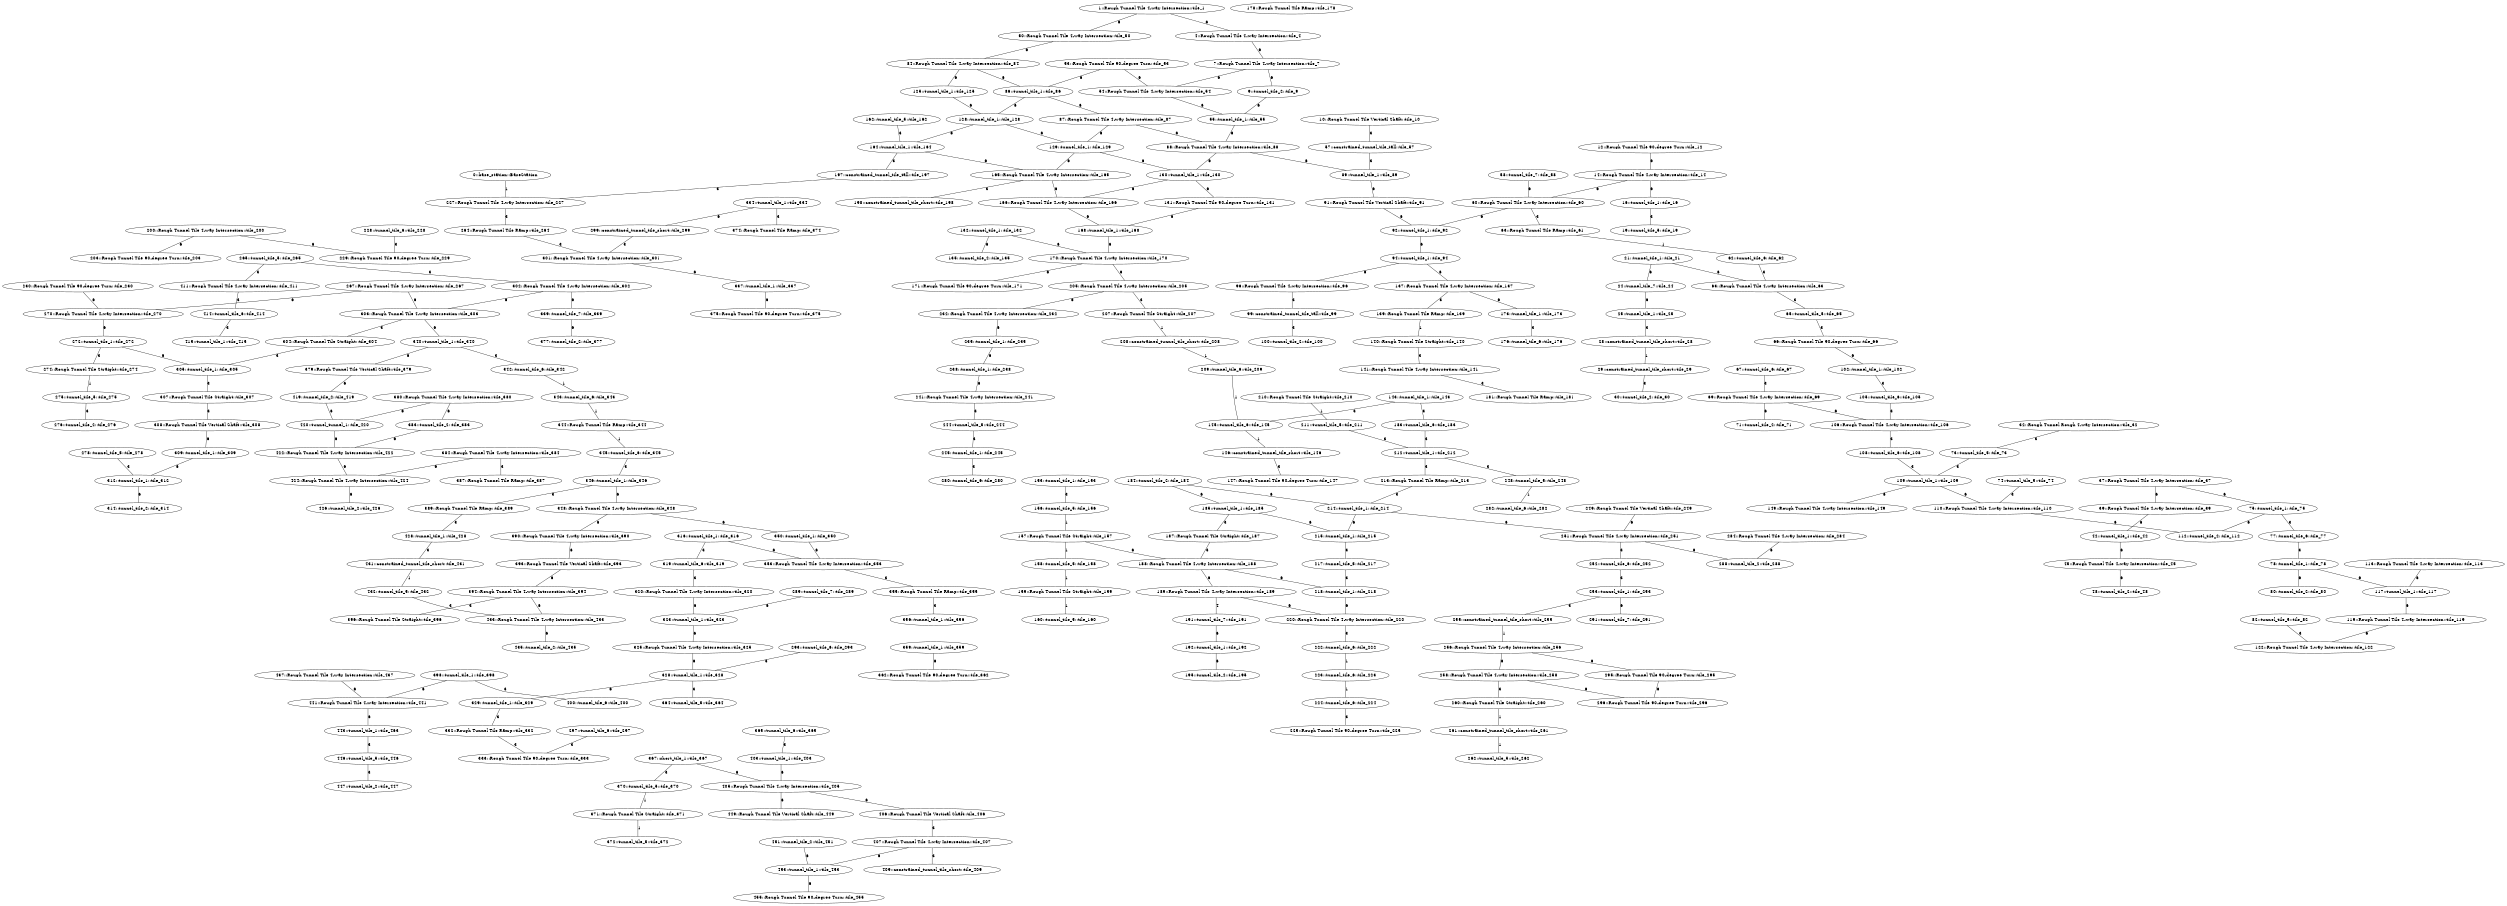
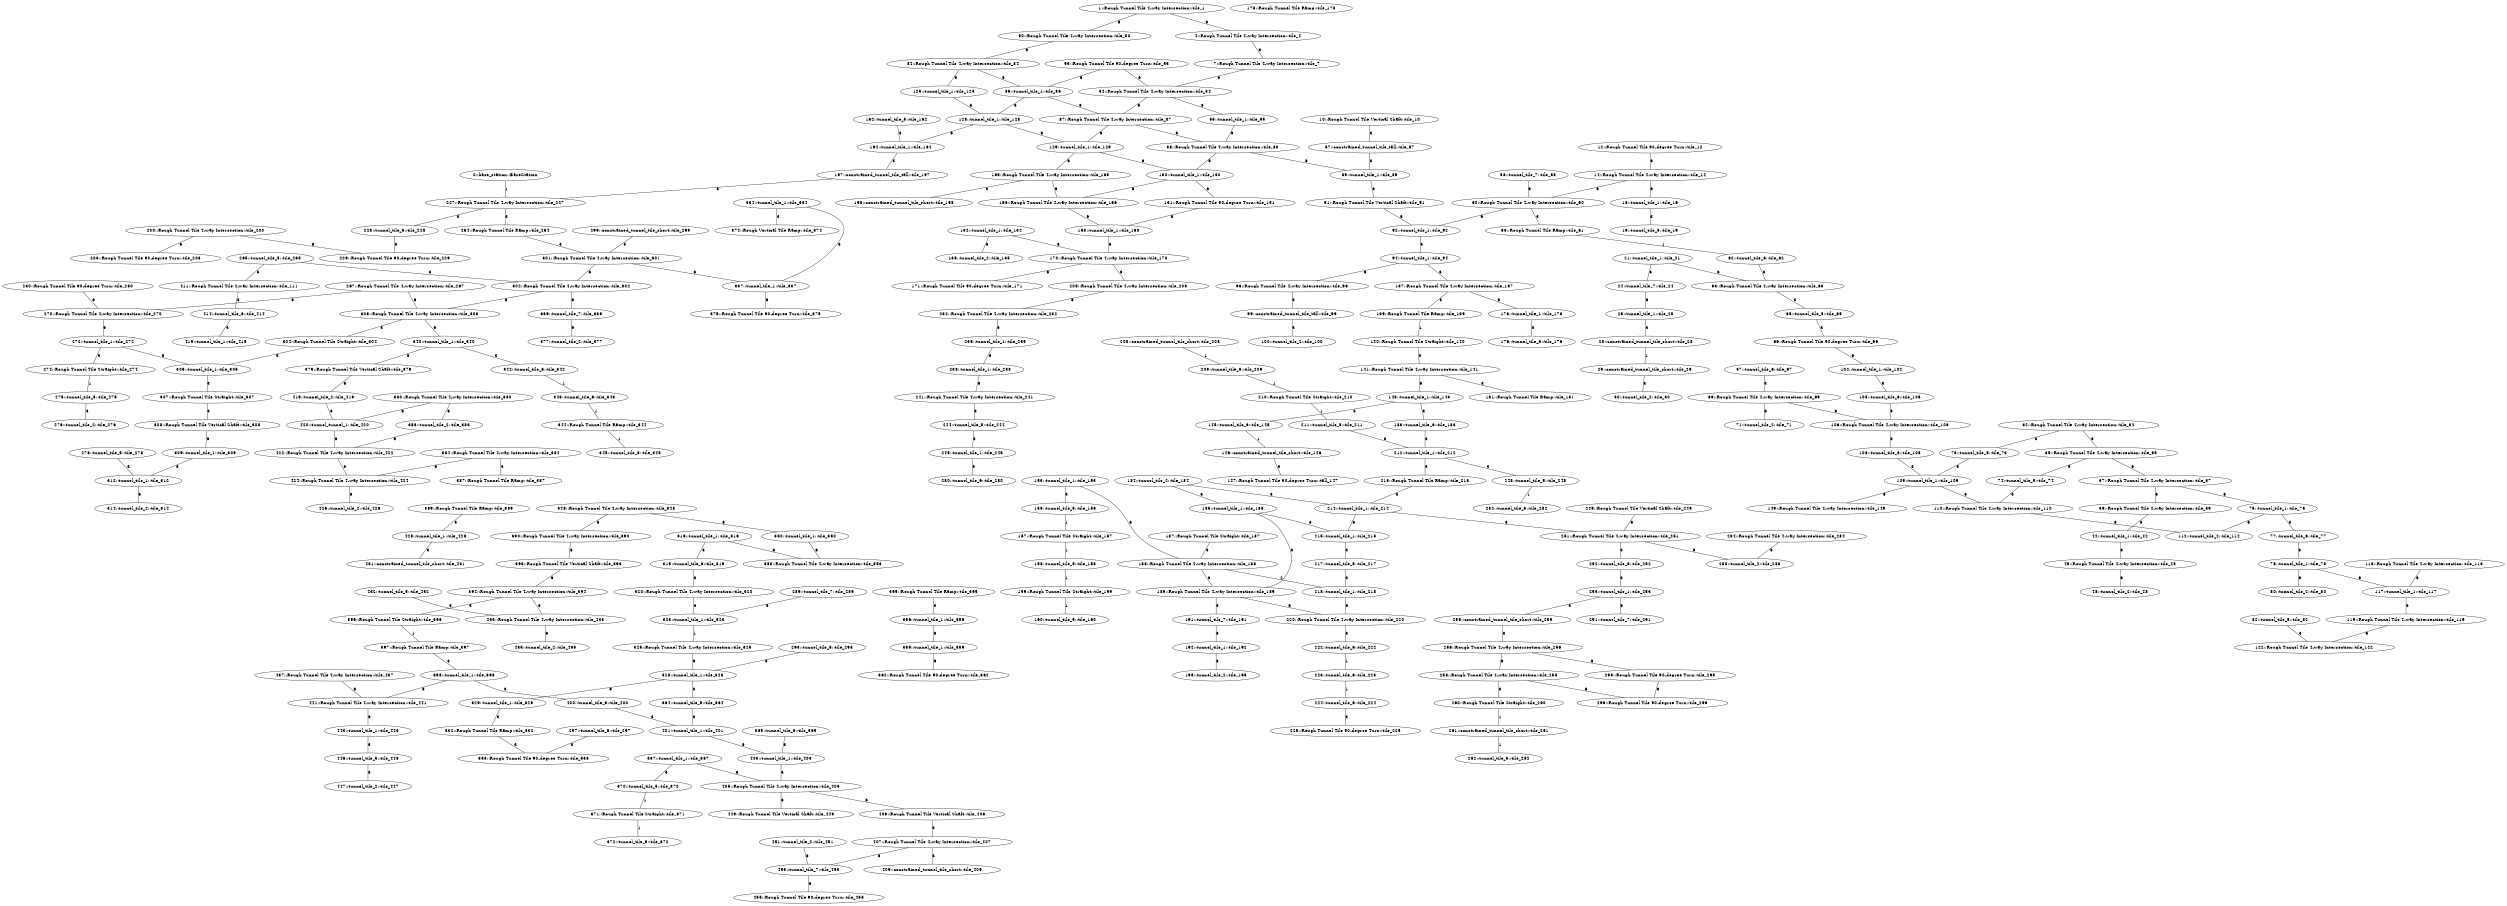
(1273, 92) -> none
none -> (1135, 106)
(974, 161) -> none
none -> (449, 217)
(710, 217) -> (836, 246)
(777, 231) -> (777, 231)
none -> (586, 272)
(239, 286) -> (239, 286)
(1149, 314) -> none
none -> (1420, 383)
(1234, 397) -> (1268, 383)
(2079, 425) -> (2079, 425)
none -> (2101, 453)
(617, 481) -> none
(1283, 481) -> (1283, 481)
(1223, 522) -> (1290, 549)
(1125, 551) -> (1129, 523)
(407, 578) -> none
(879, 578) -> none
(1282, 578) -> (1282, 578)
(1218, 606) -> (1218, 606)
(695, 634) -> (695, 634)
none -> (934, 634)
(1504, 634) -> (1504, 634)
none -> (425, 648)
(368, 731) -> (368, 731)
none -> (693, 731)
(678, 759) -> (678, 759)
(809, 870) -> (809, 870)
